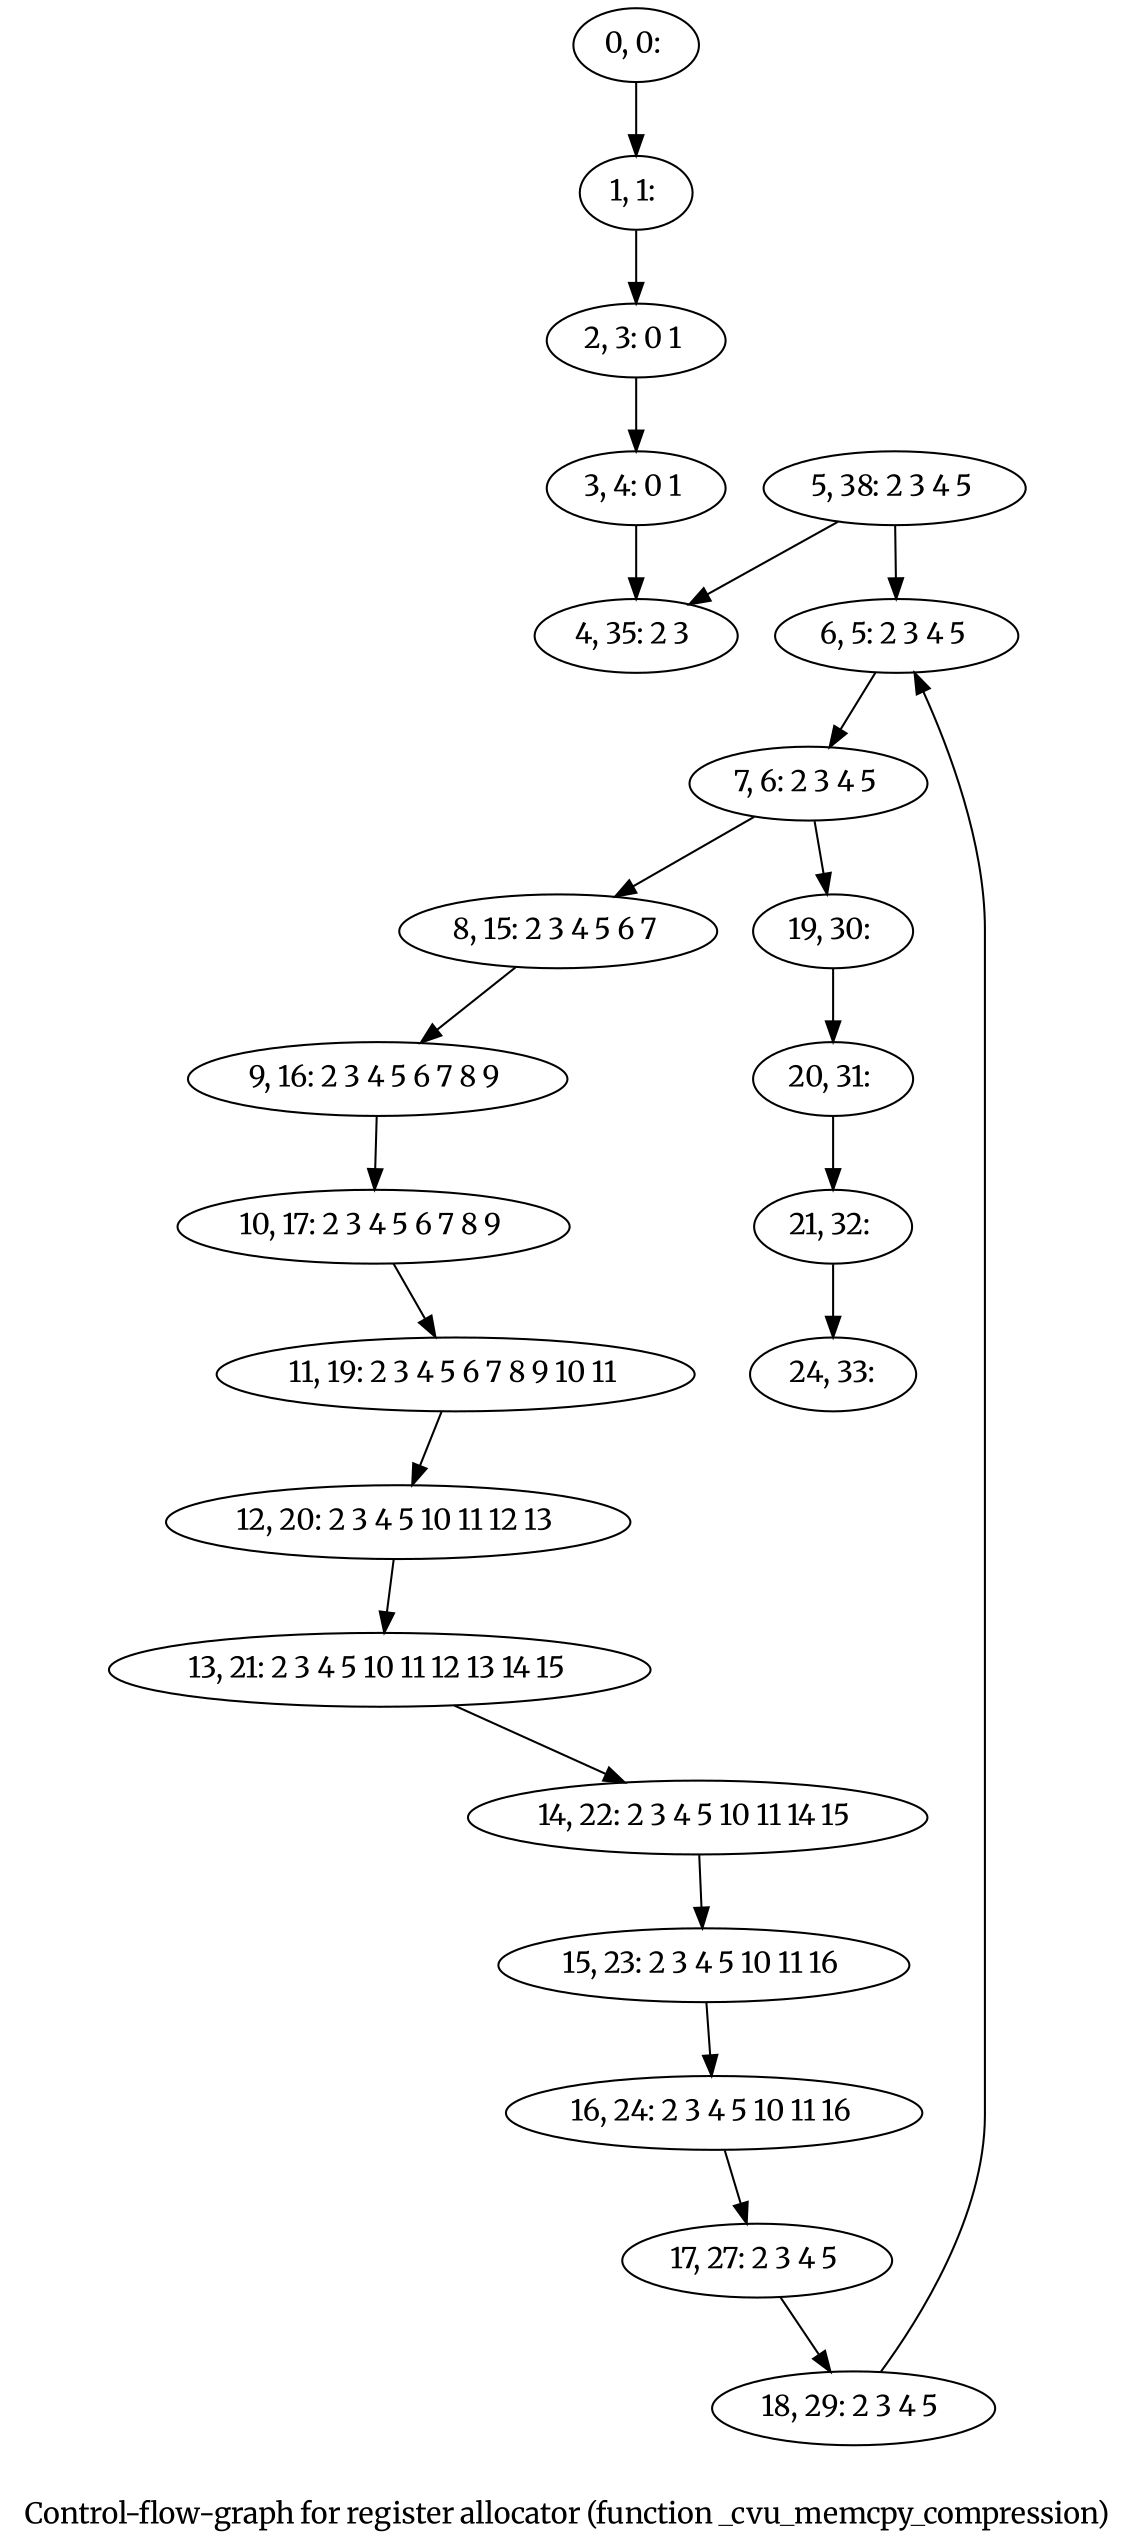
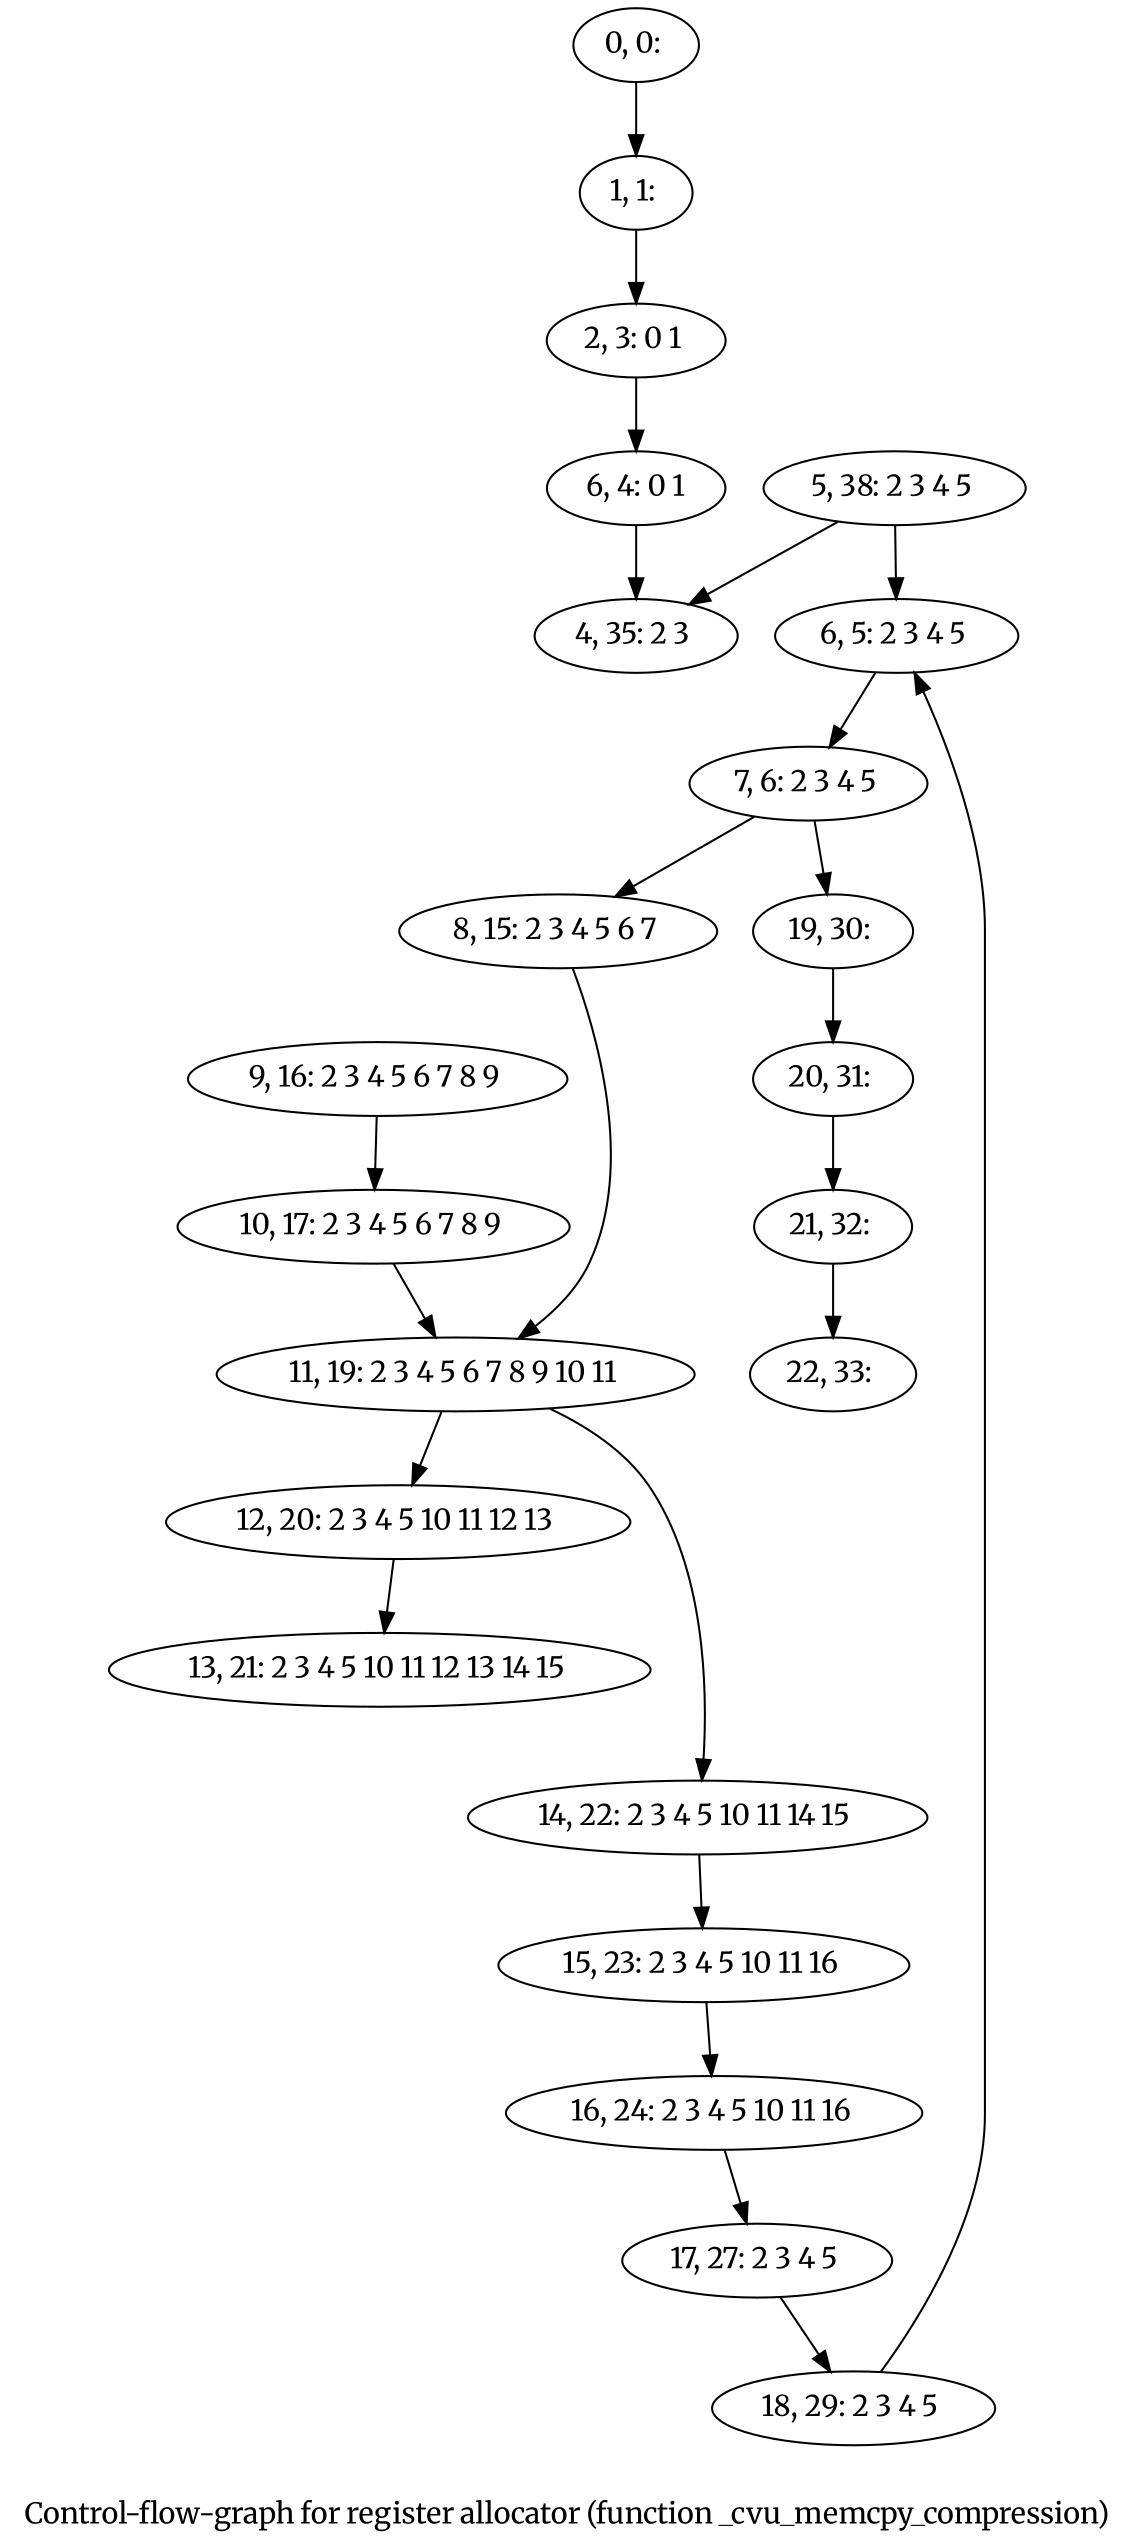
(636, 488) -> (636, 488)
(476, 999) -> (610, 1156)
(833, 1374) -> (833, 1374)
(530, 1740) -> (683, 1556)
